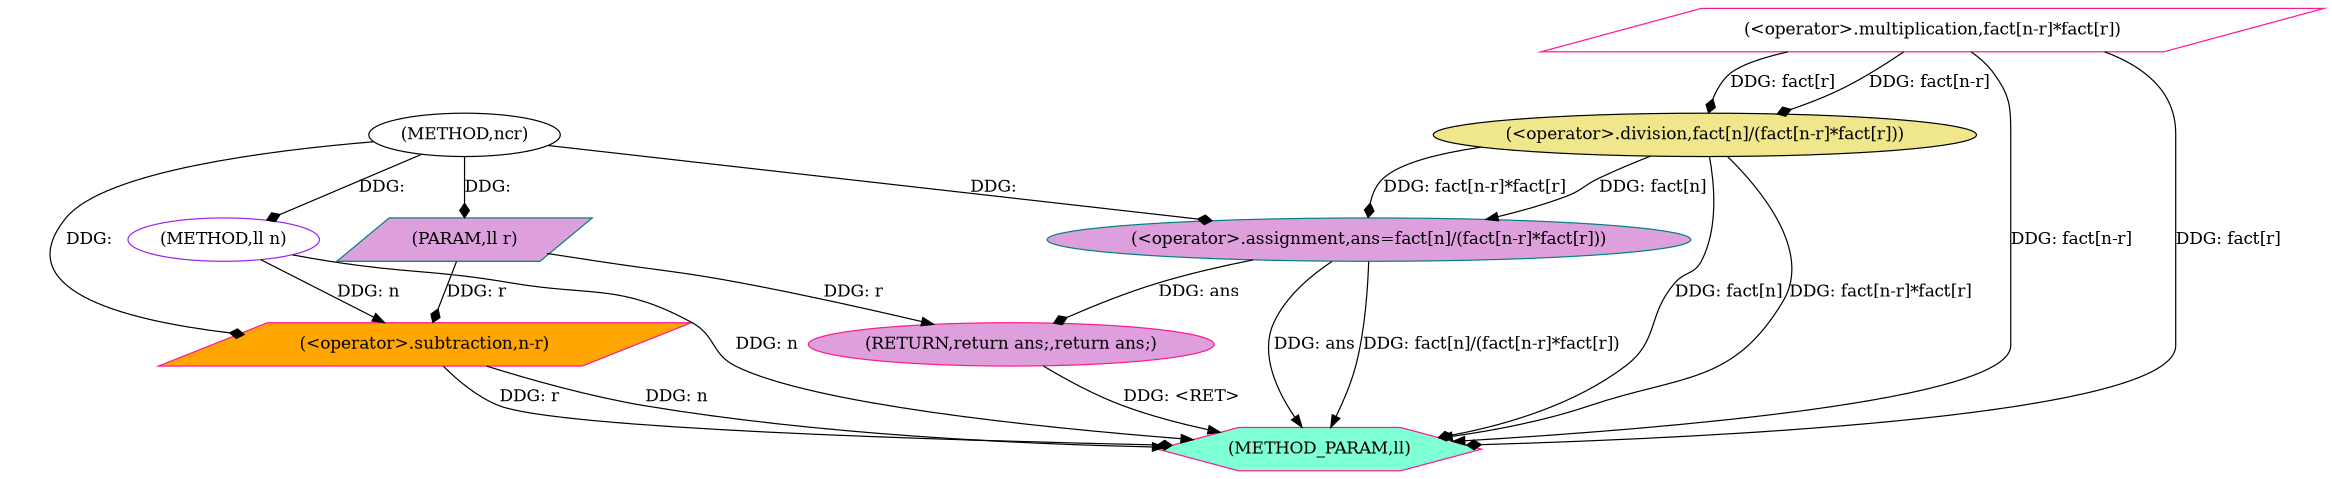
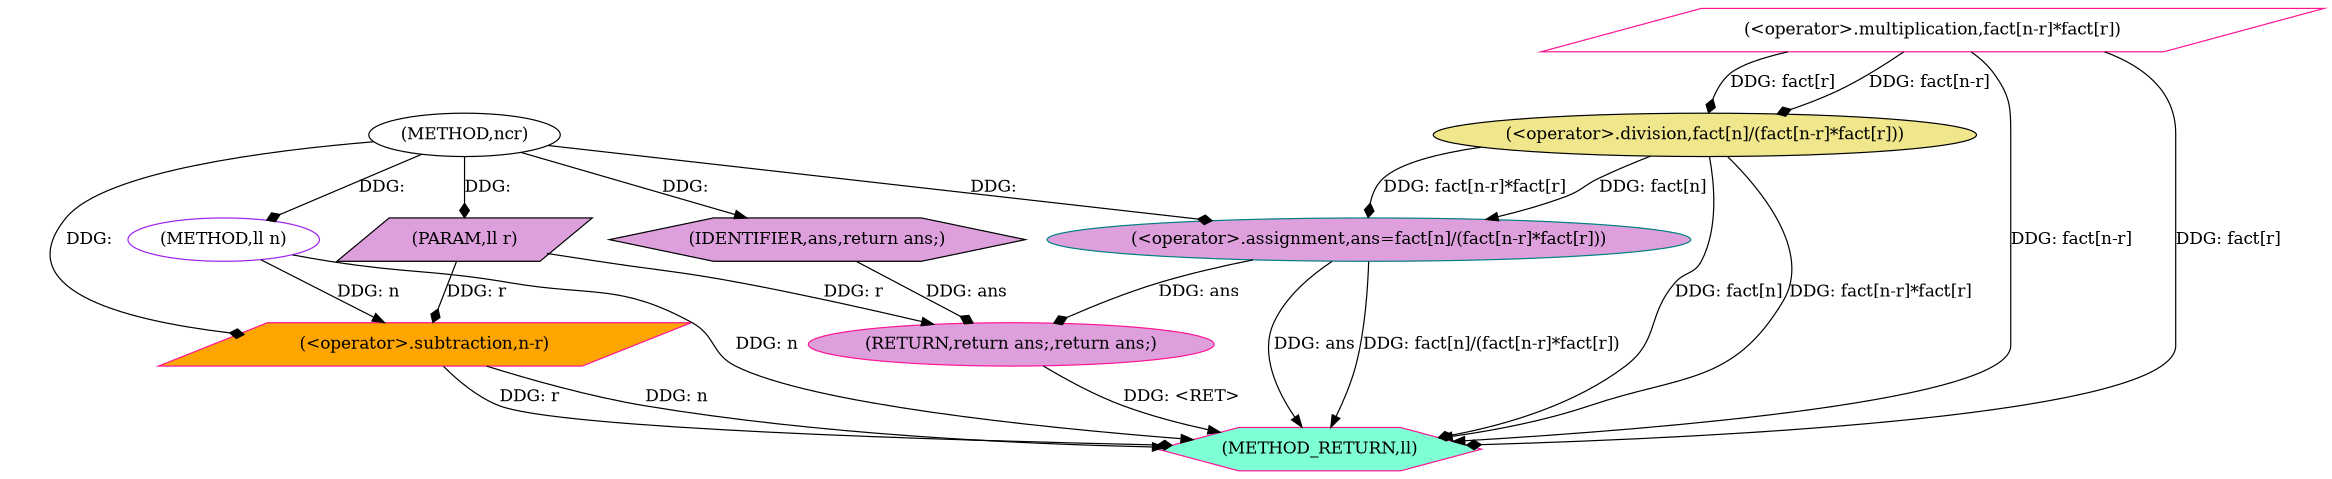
(465, 240) -> (465, 240)
none -> (817, 240)
(1320, 449) -> (1320, 449)
